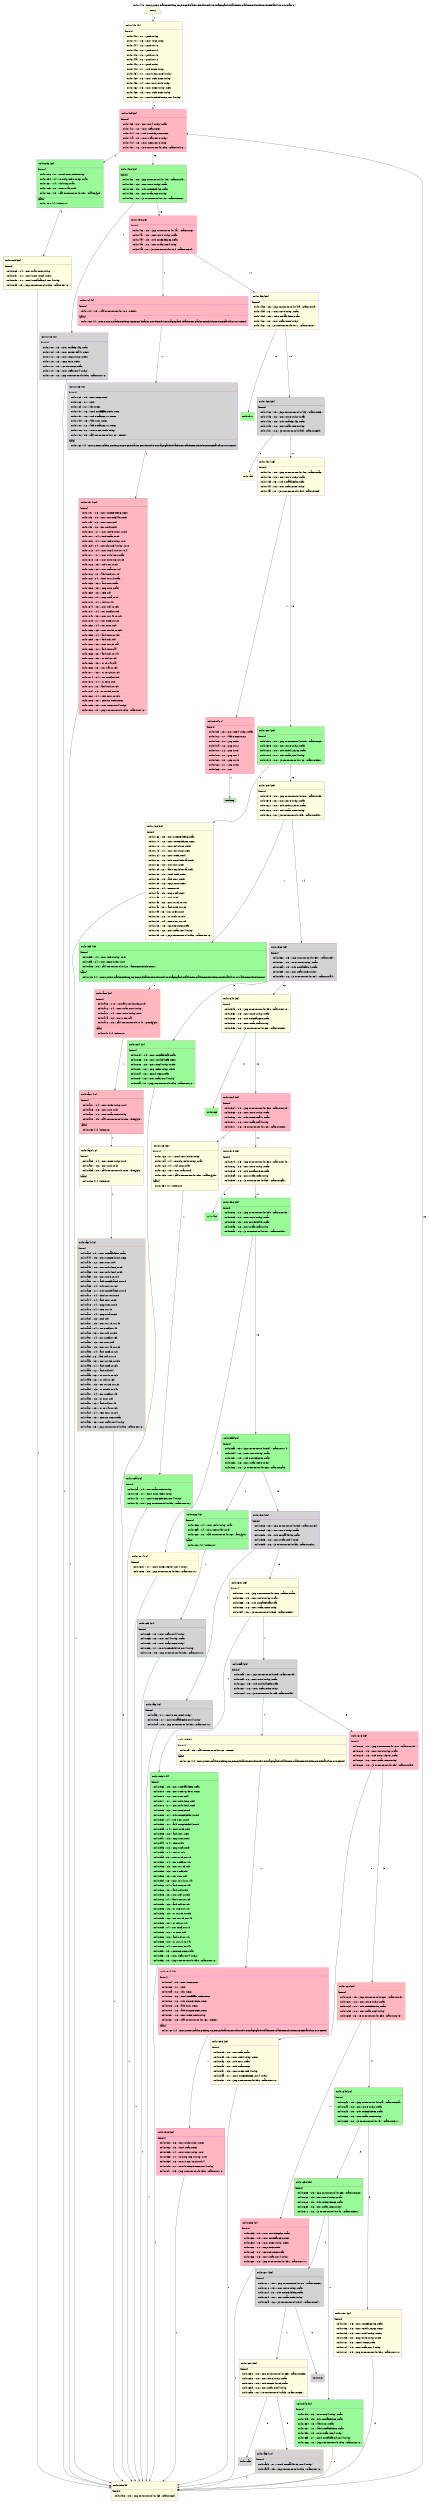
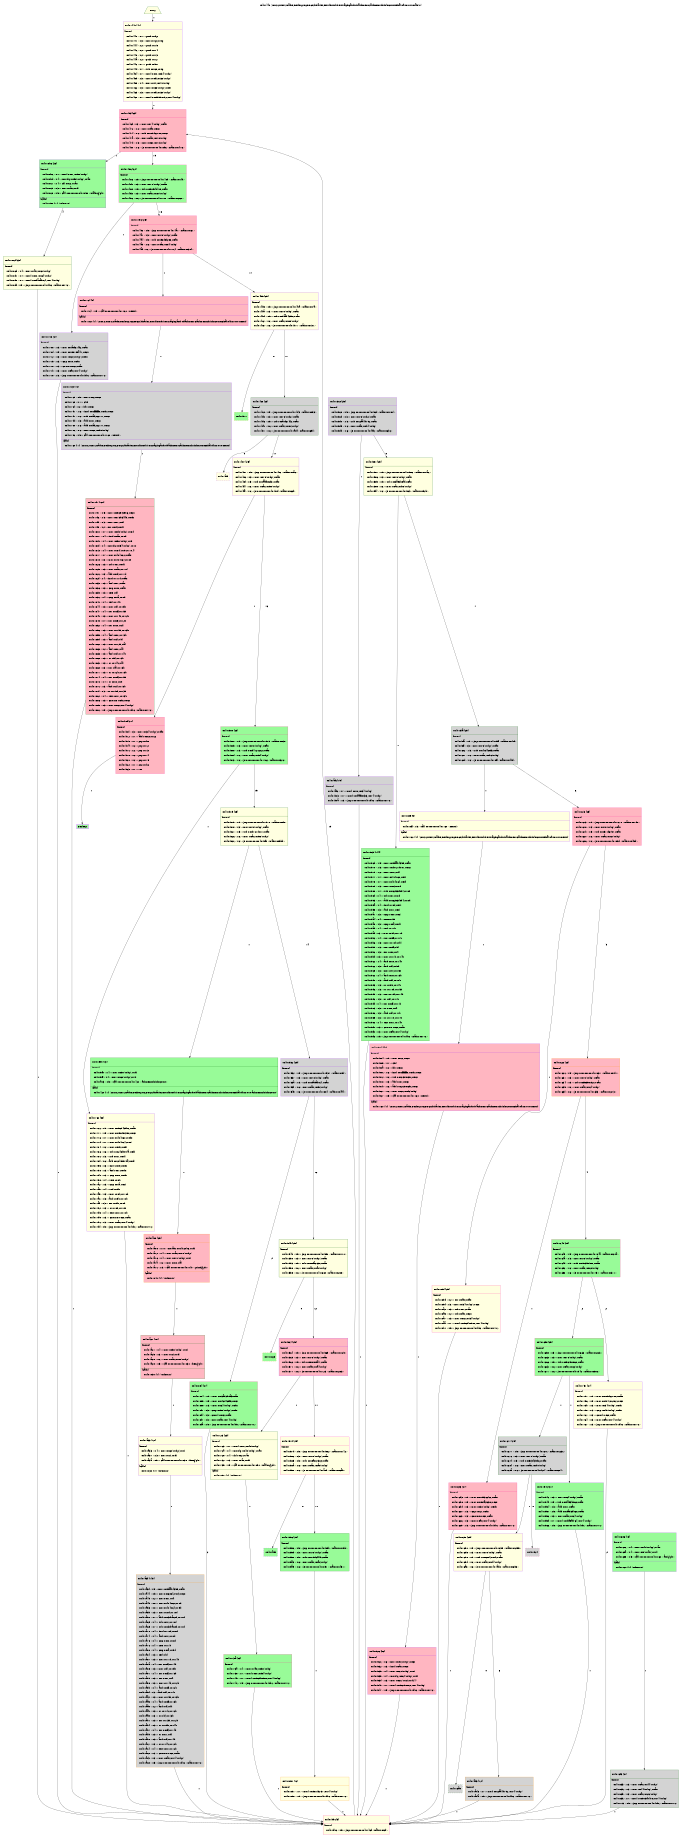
(256, 1453) -> none
